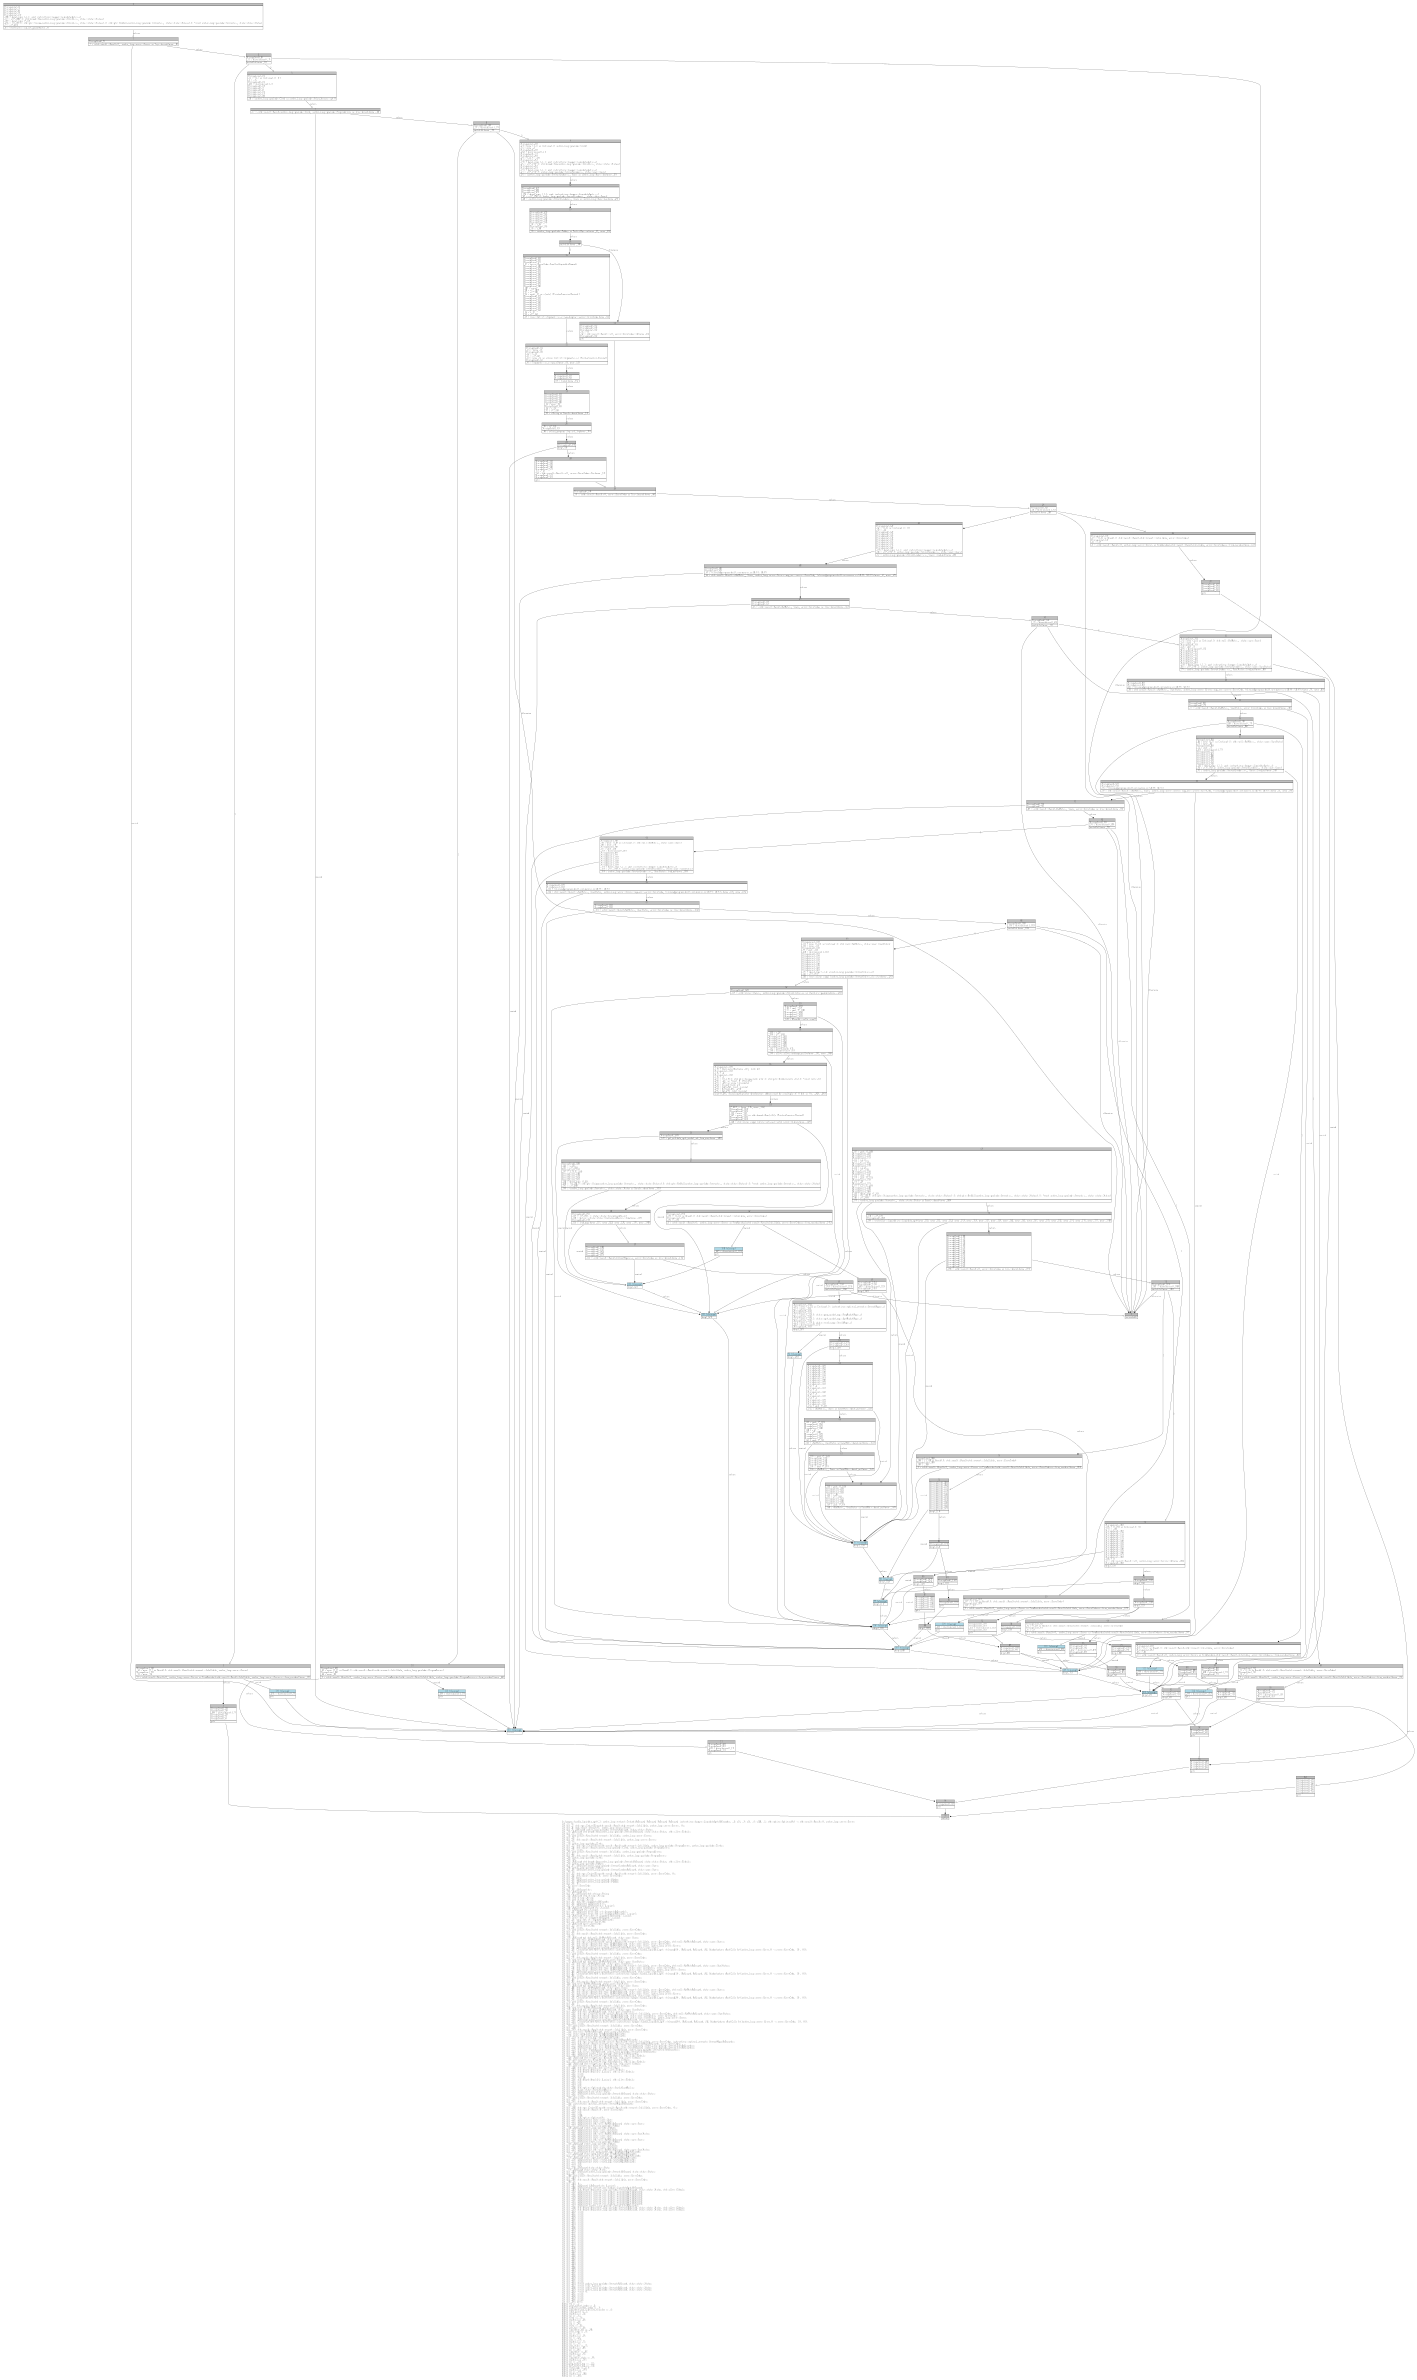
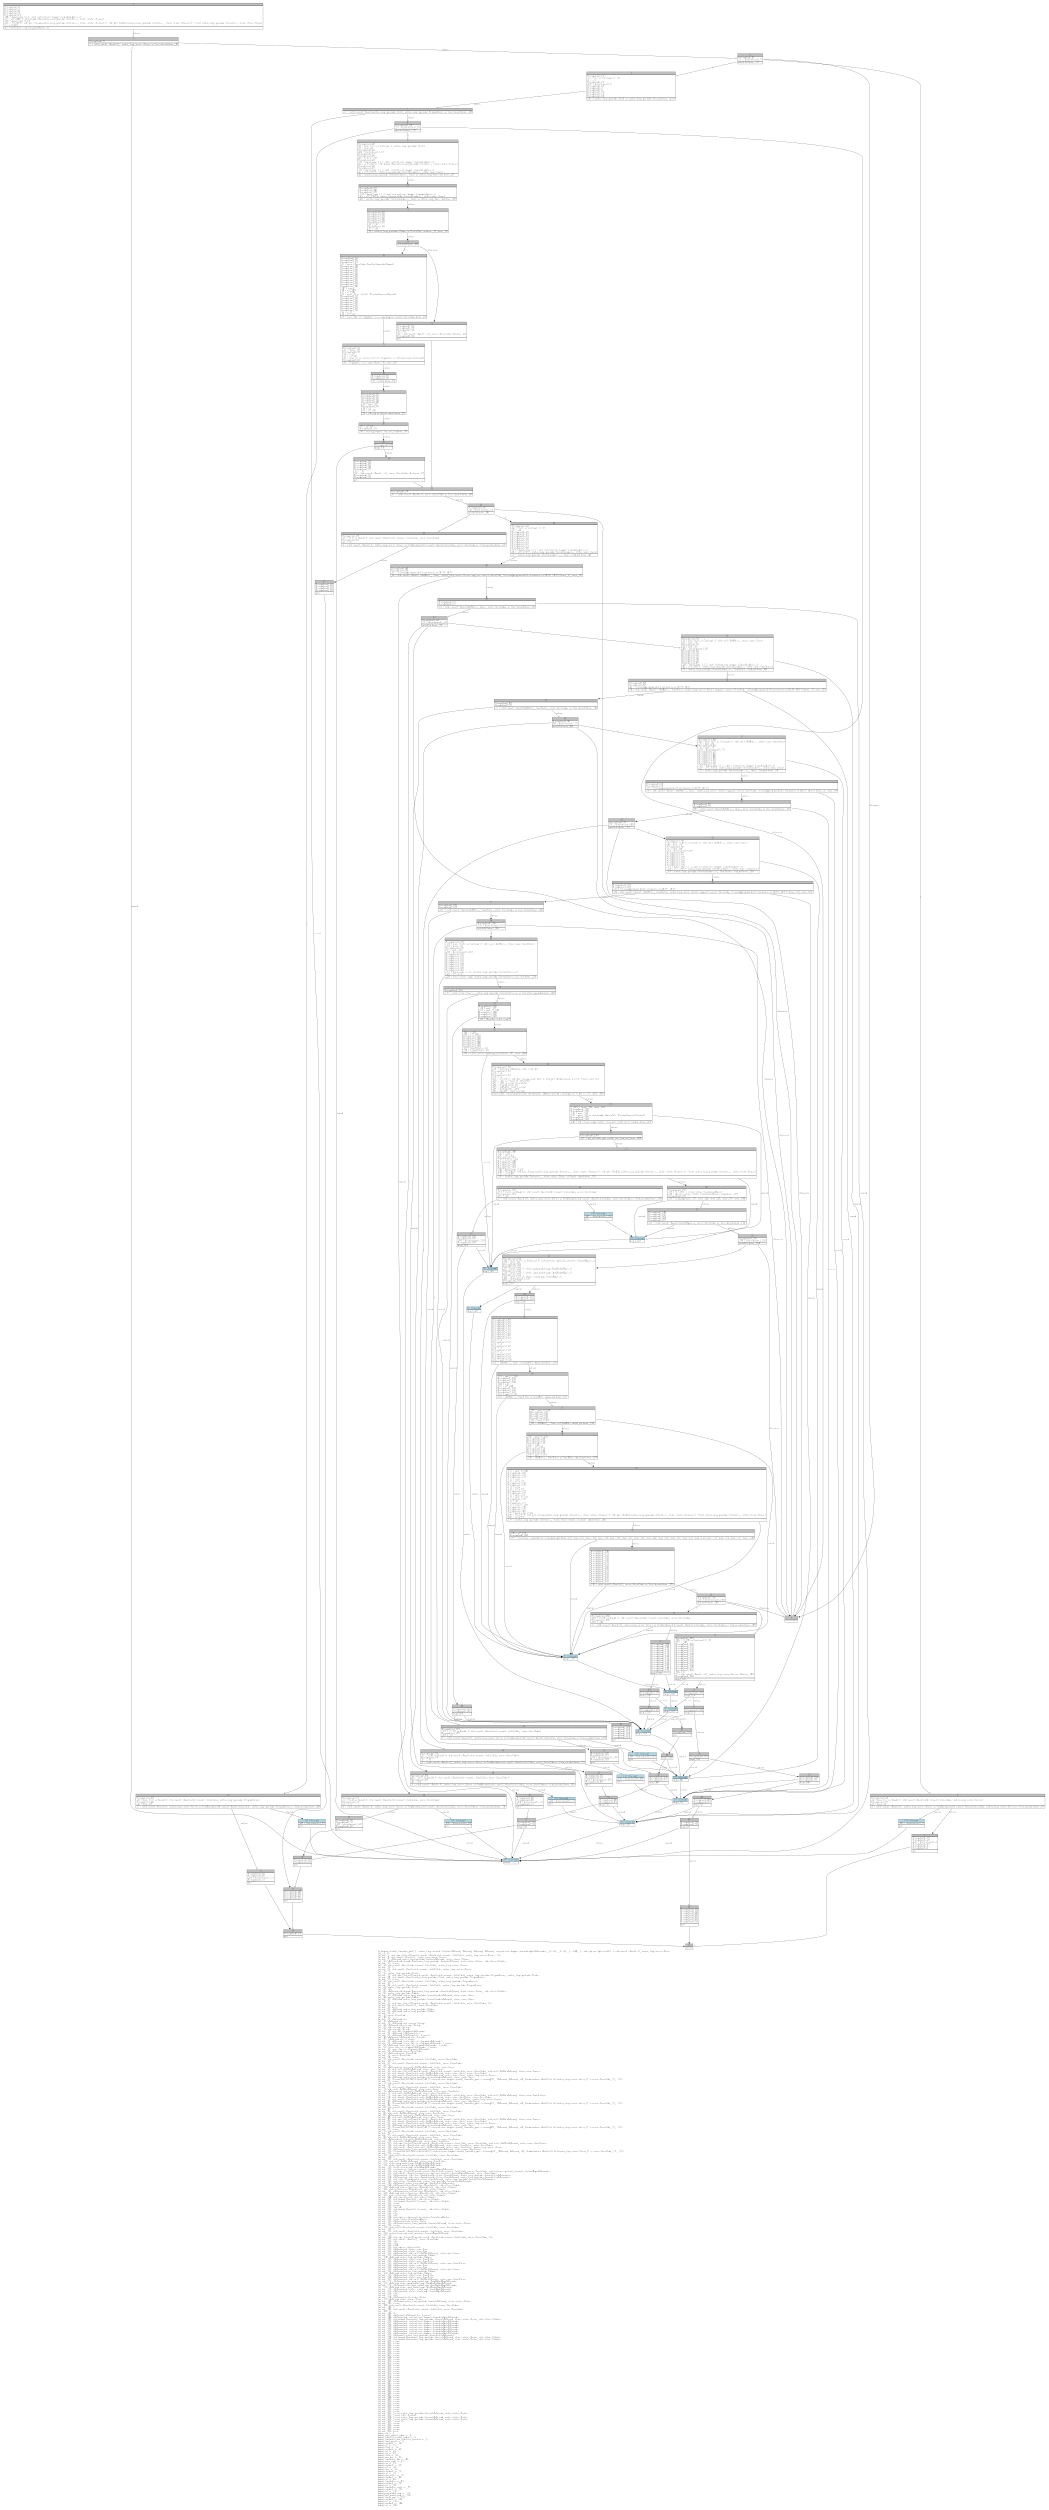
(891, 1338) -> (588, 1463)
